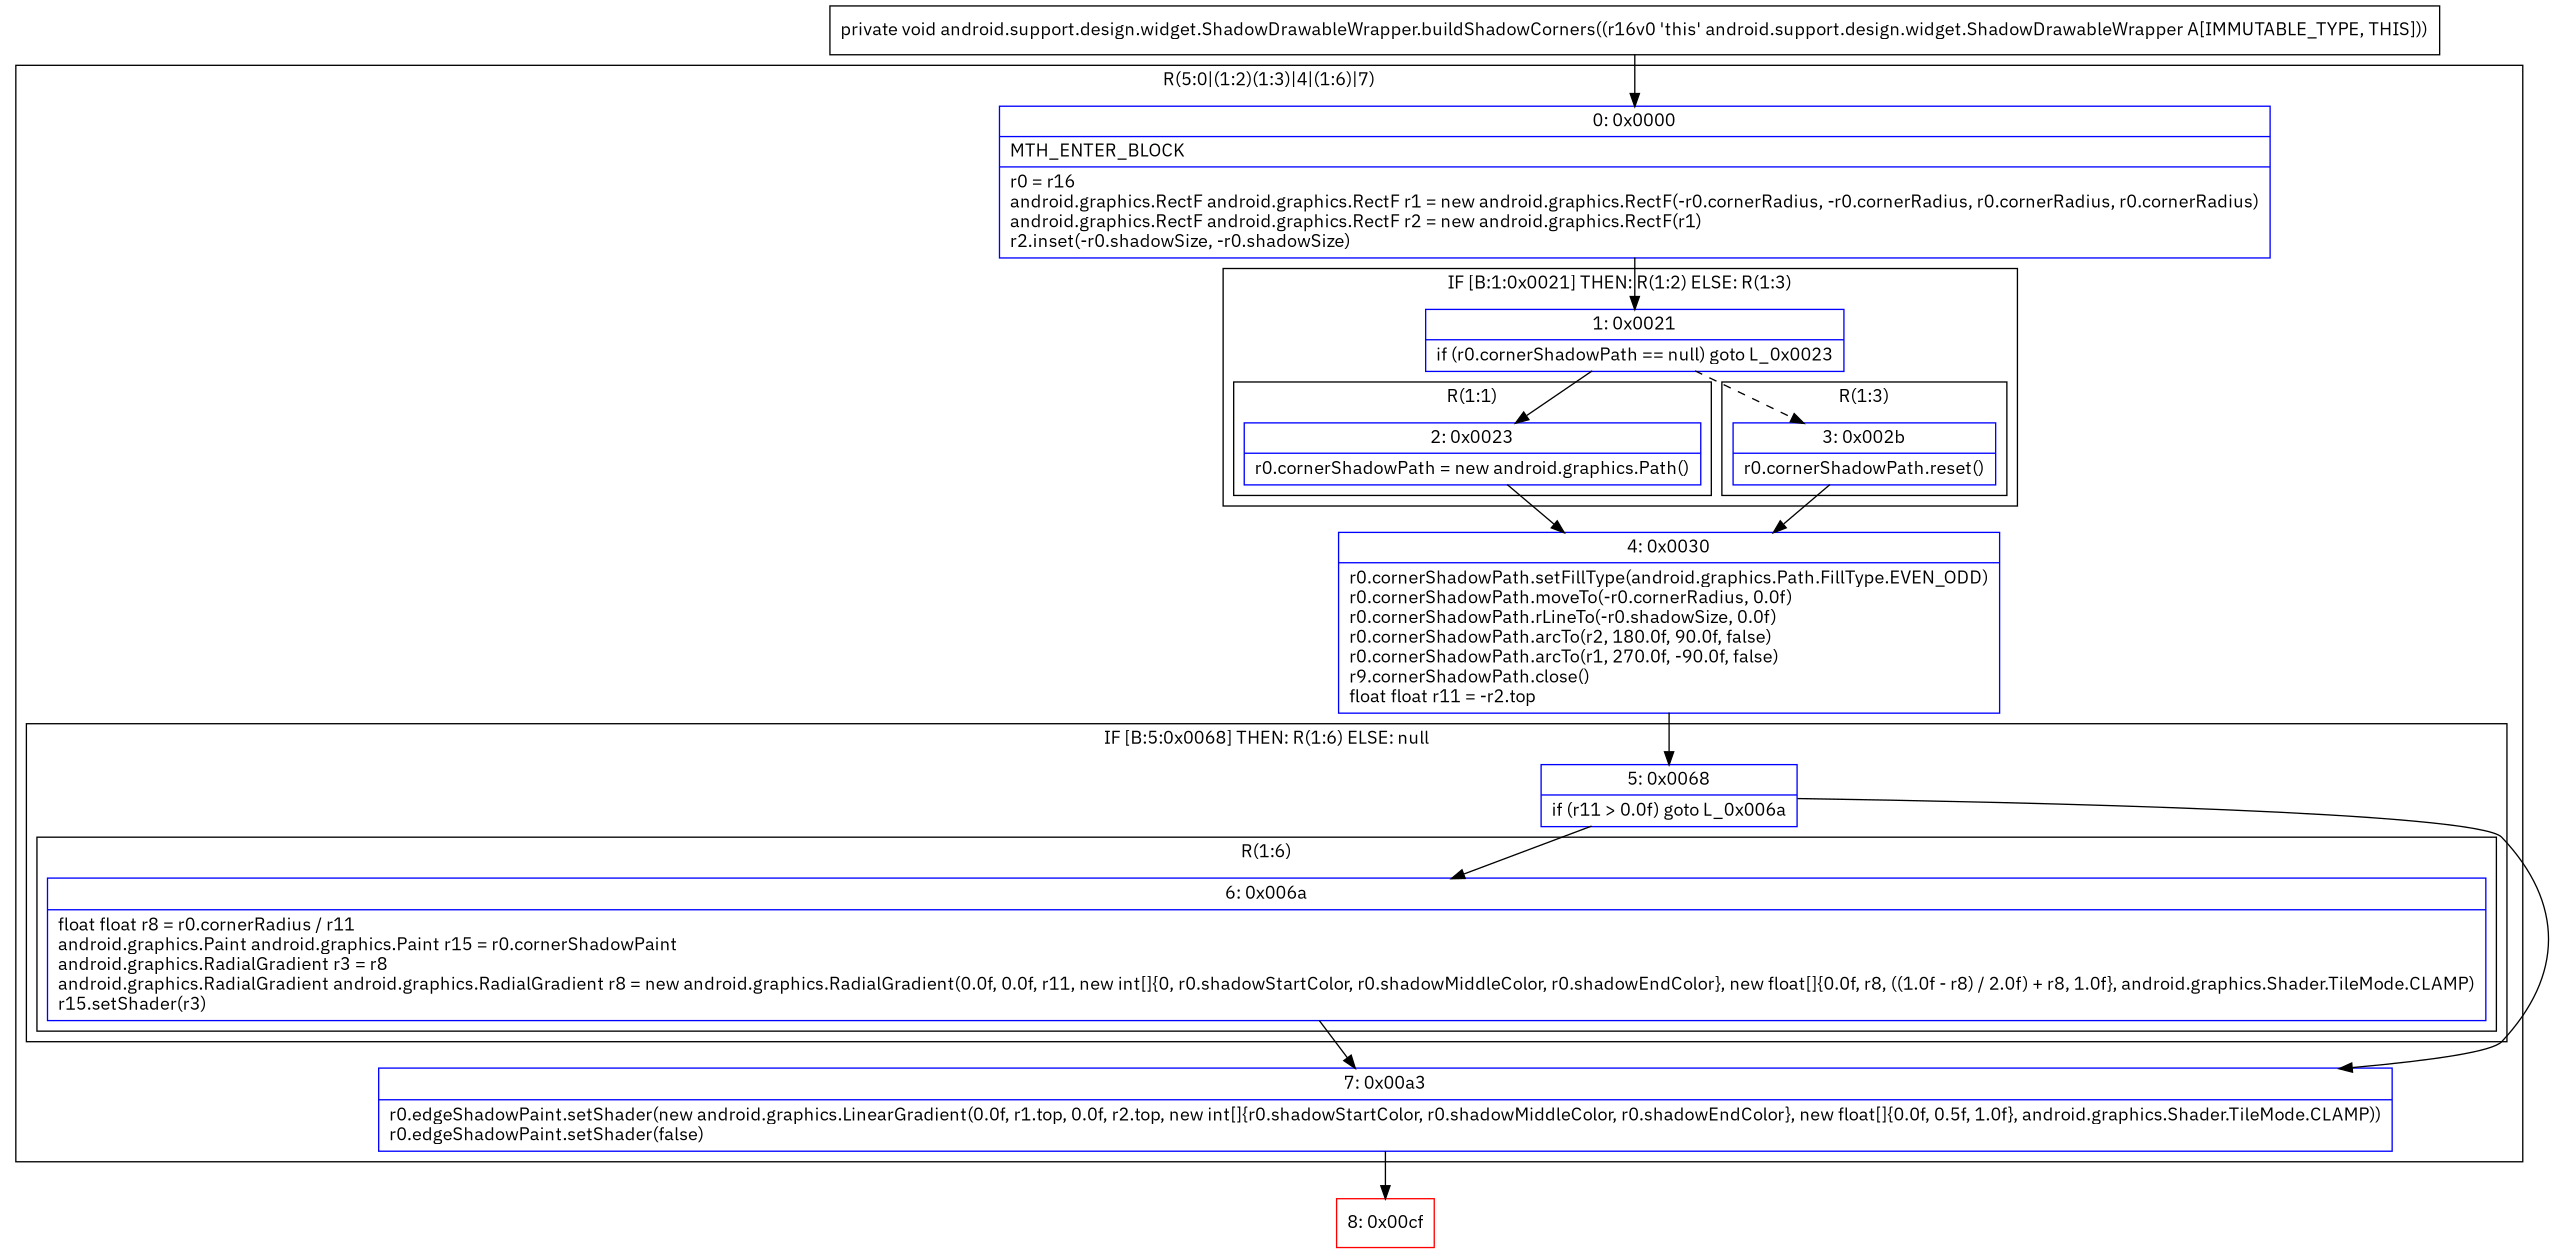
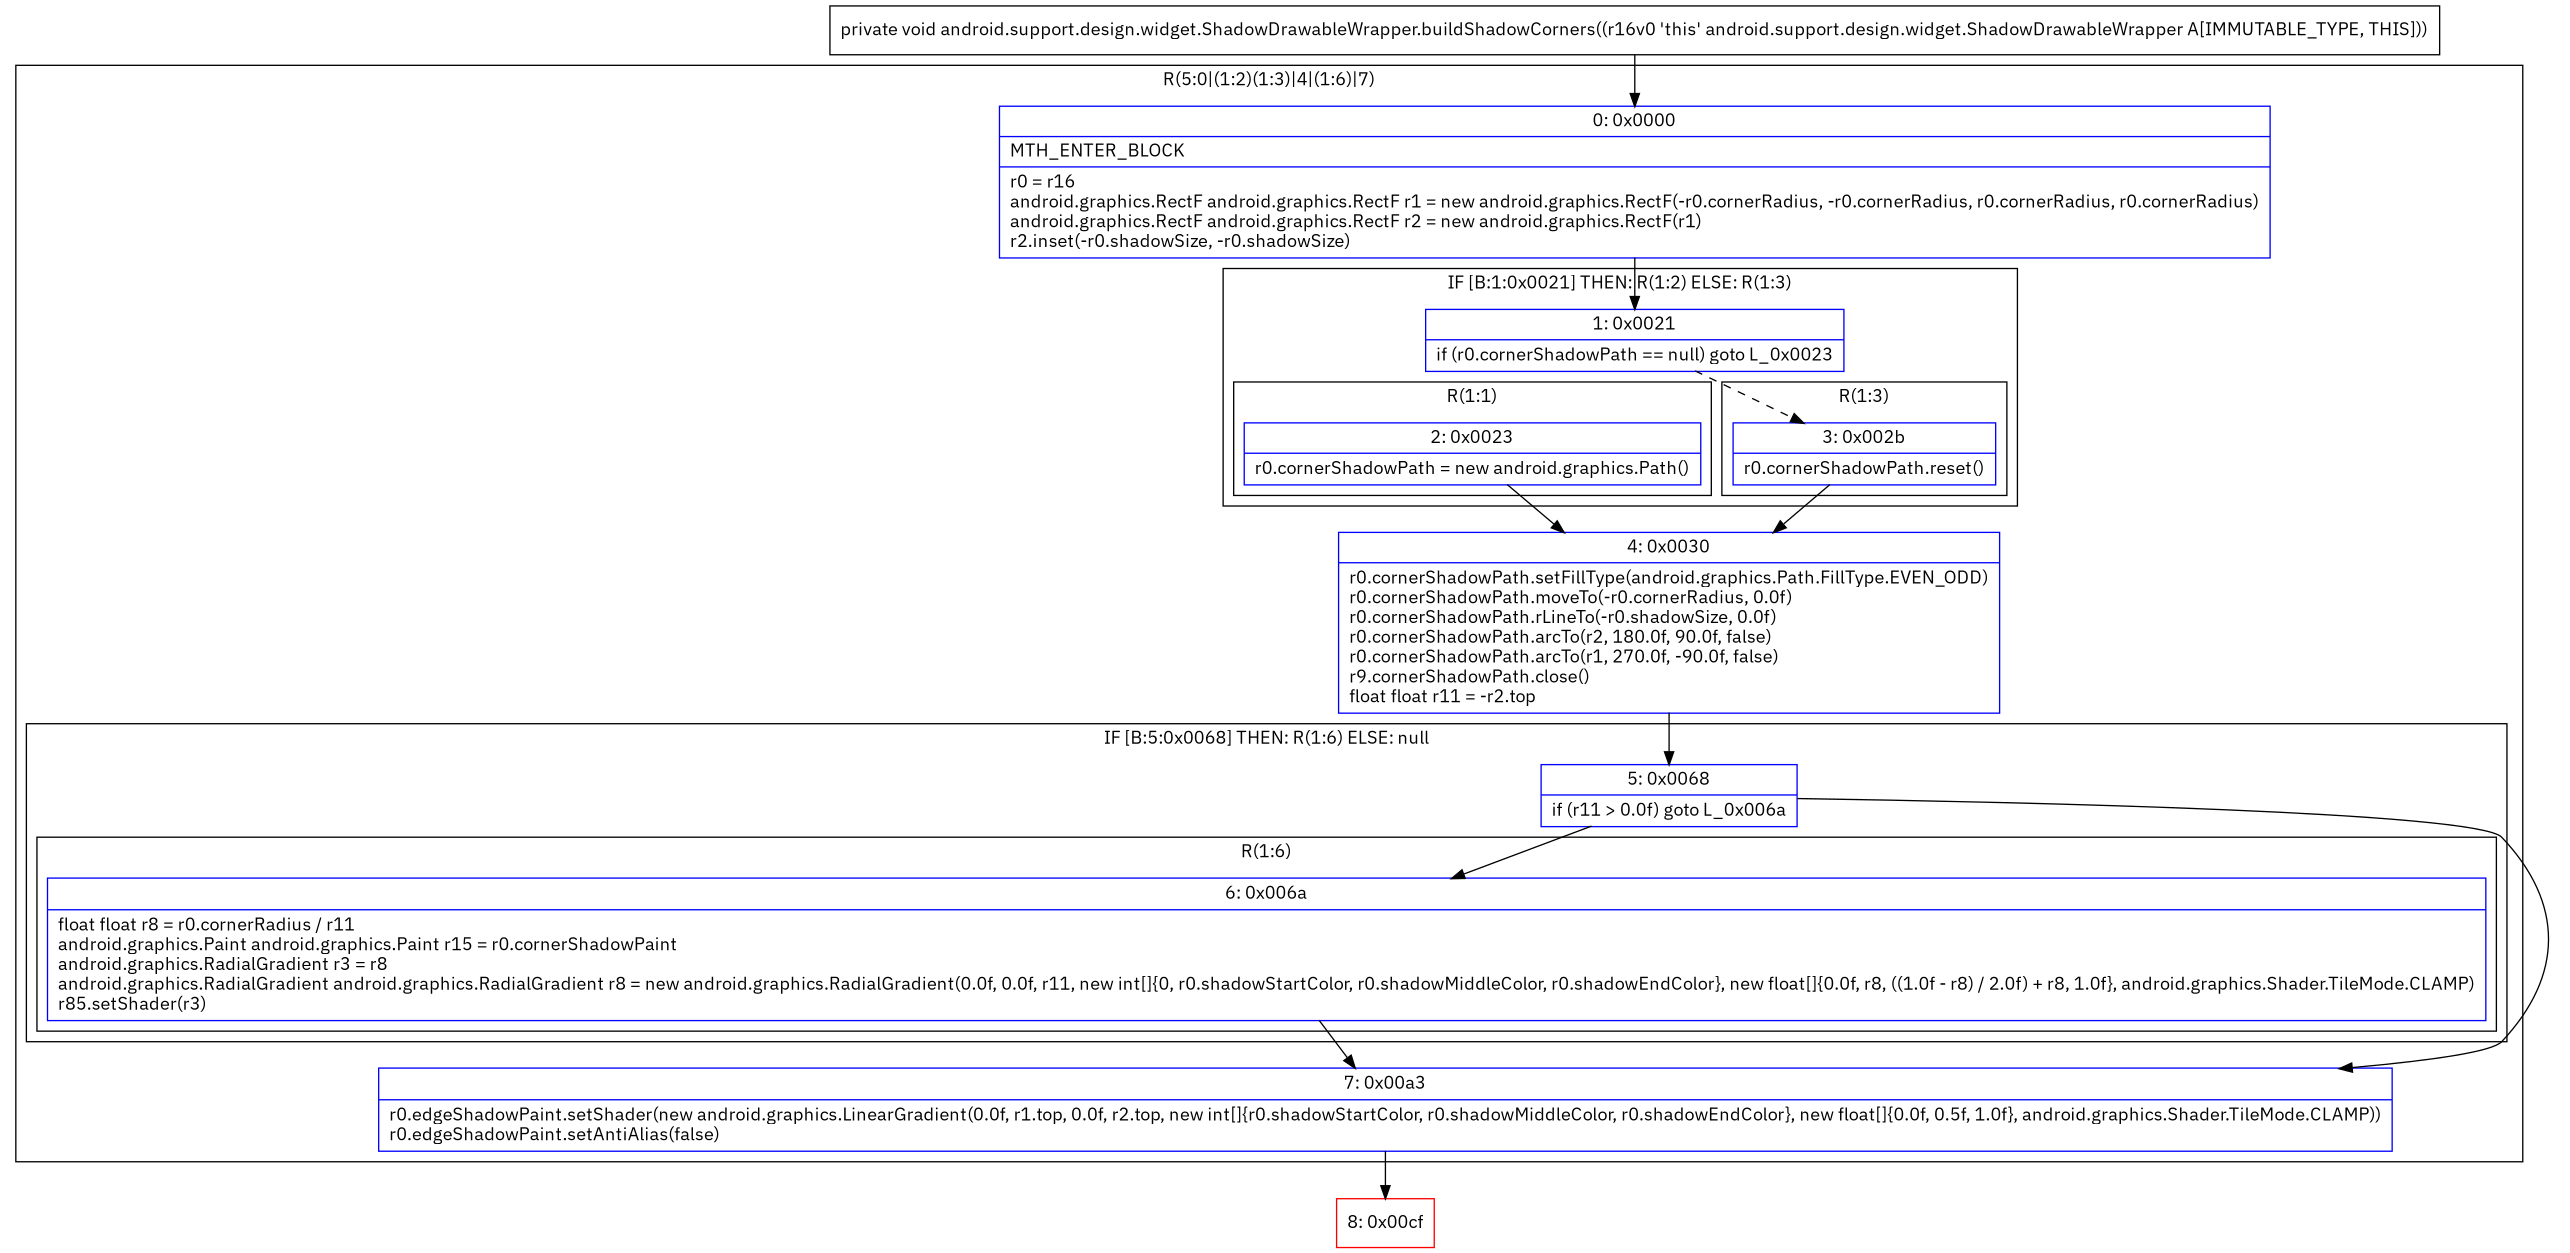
(1560, 393) -> none
(133, 1004) -> (133, 1004)
(547, 1135) -> (555, 1135)
